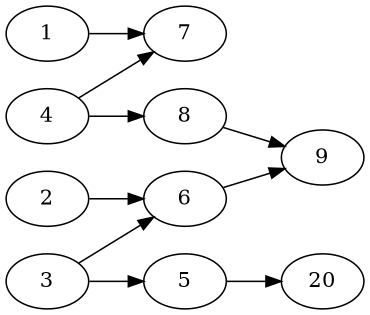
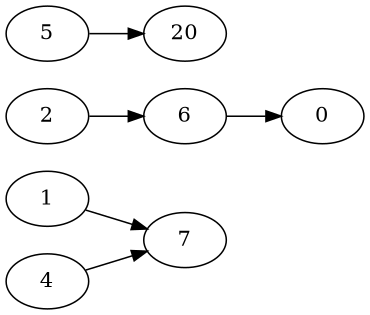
(185, 116) -> none
(323, 158) -> (323, 116)
(47, 281) -> none
